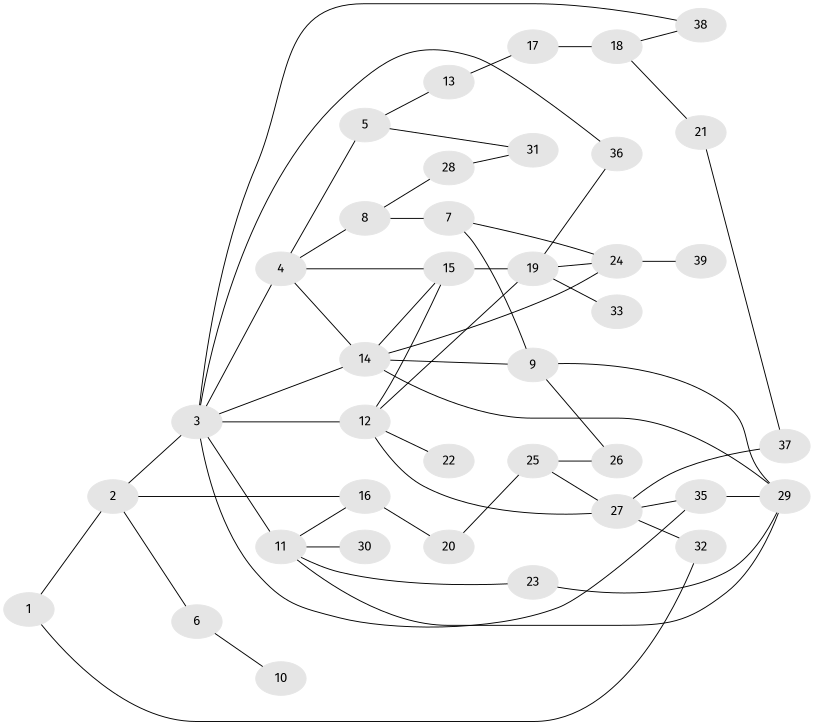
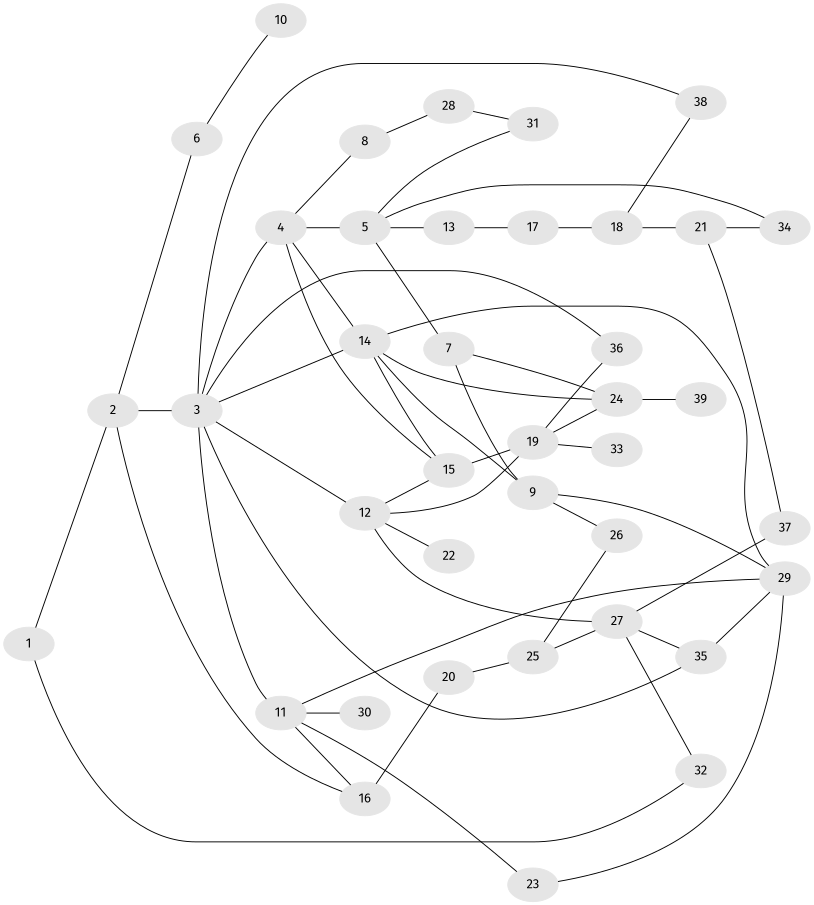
(407, 218) -> (407, 288)
none -> (785, 228)
